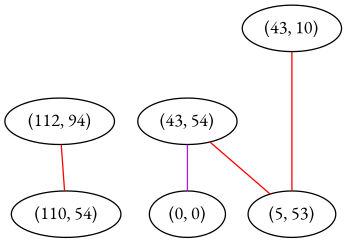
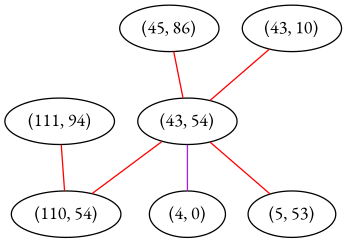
none -> (169, 28)
(60, 121) -> (60, 121)
(292, 121) -> (240, 75)
none -> (127, 168)
(187, 214) -> (187, 214)
